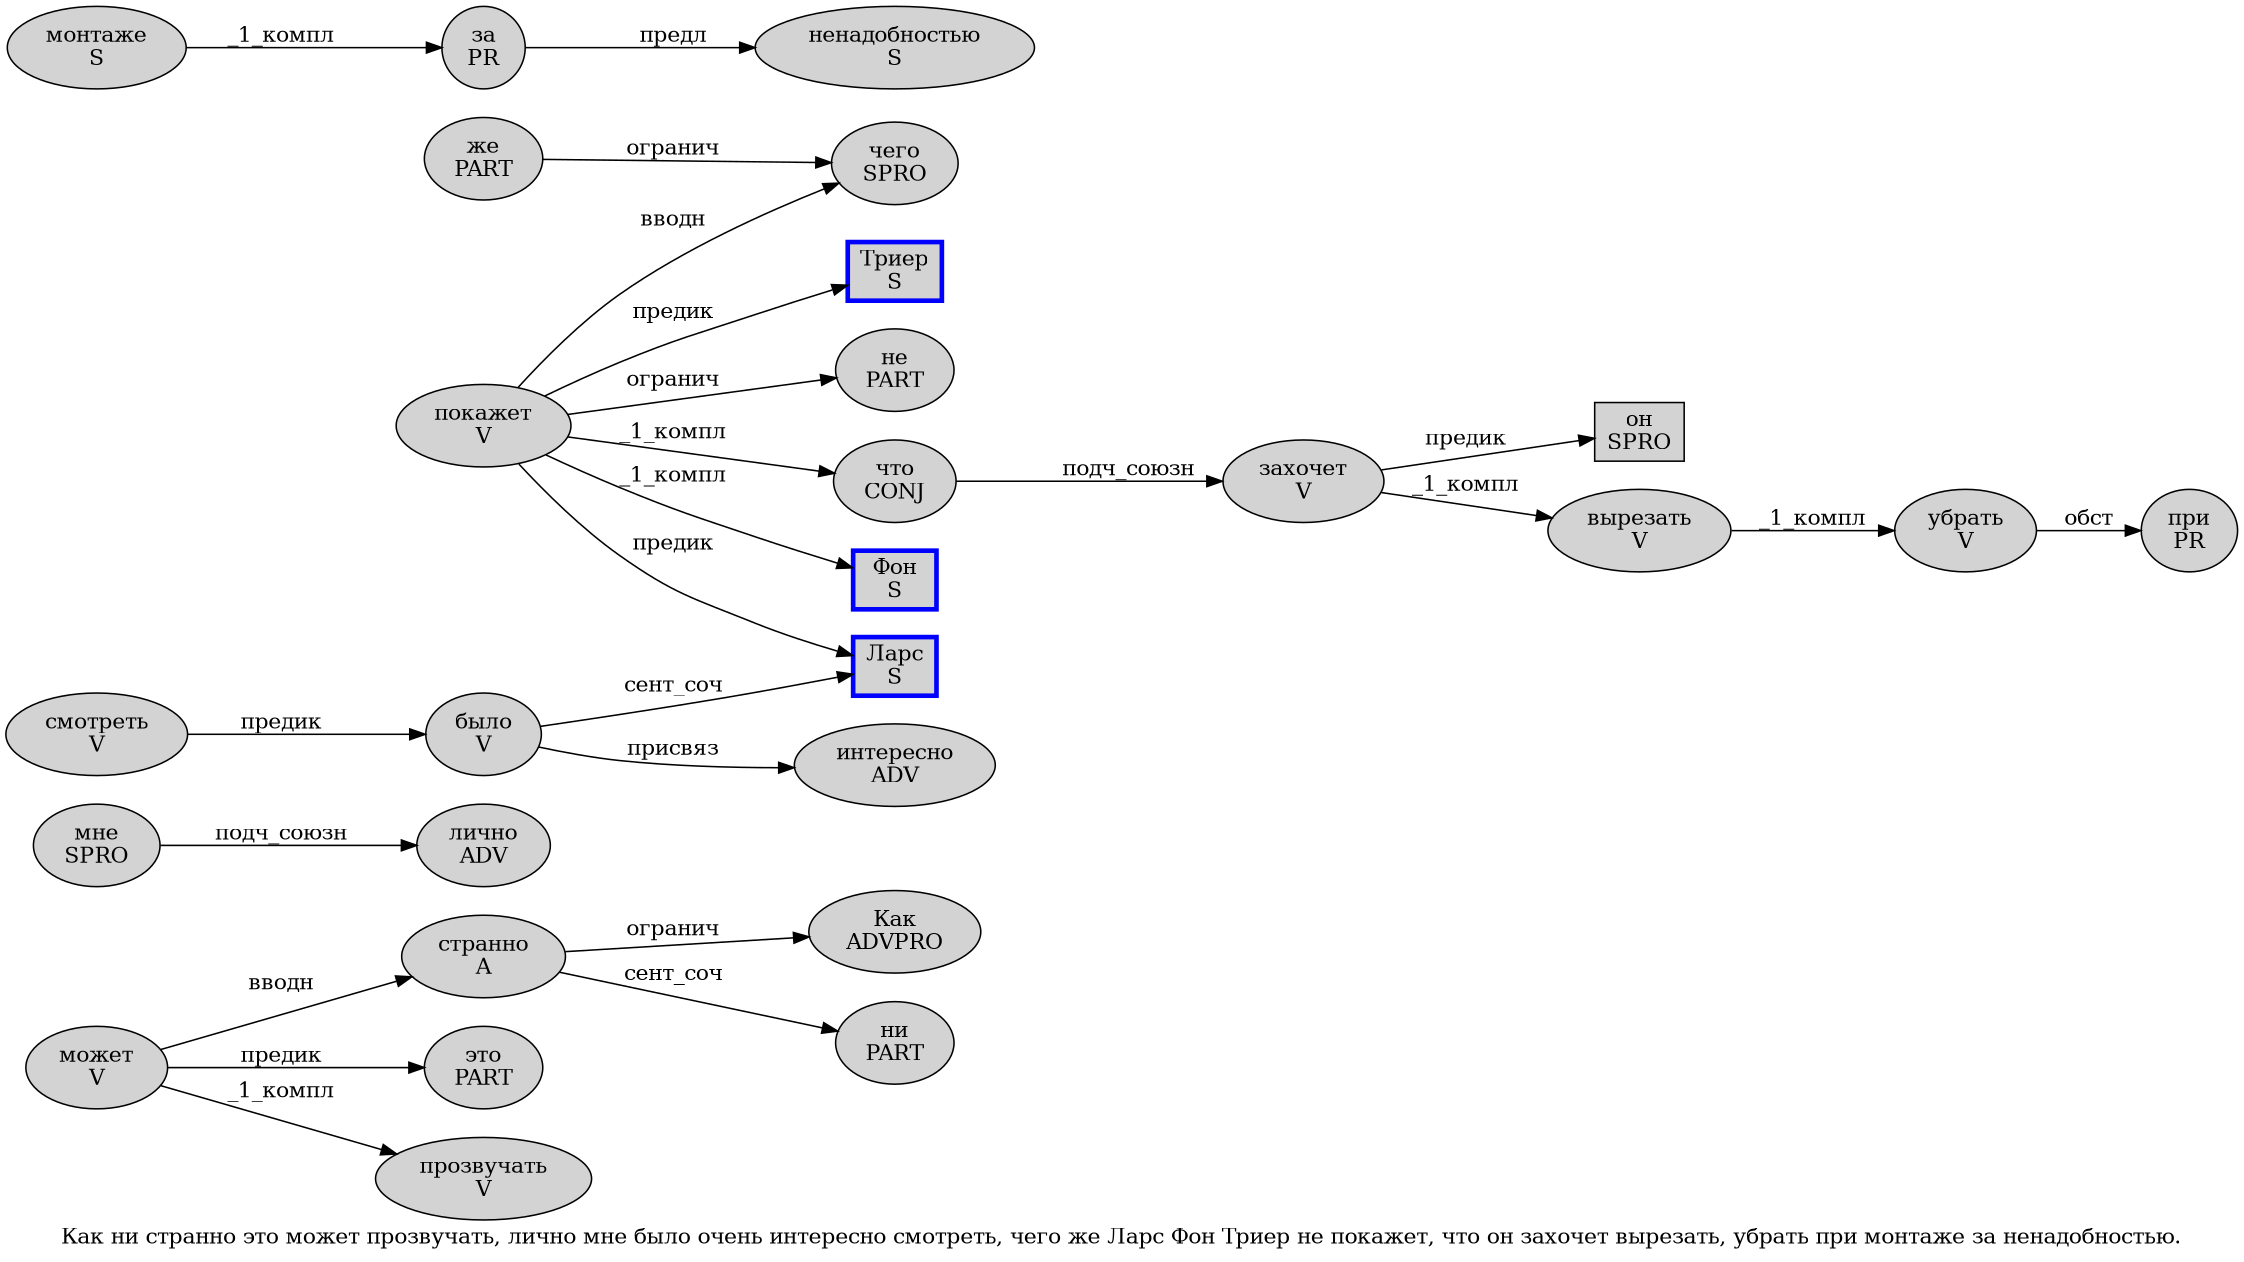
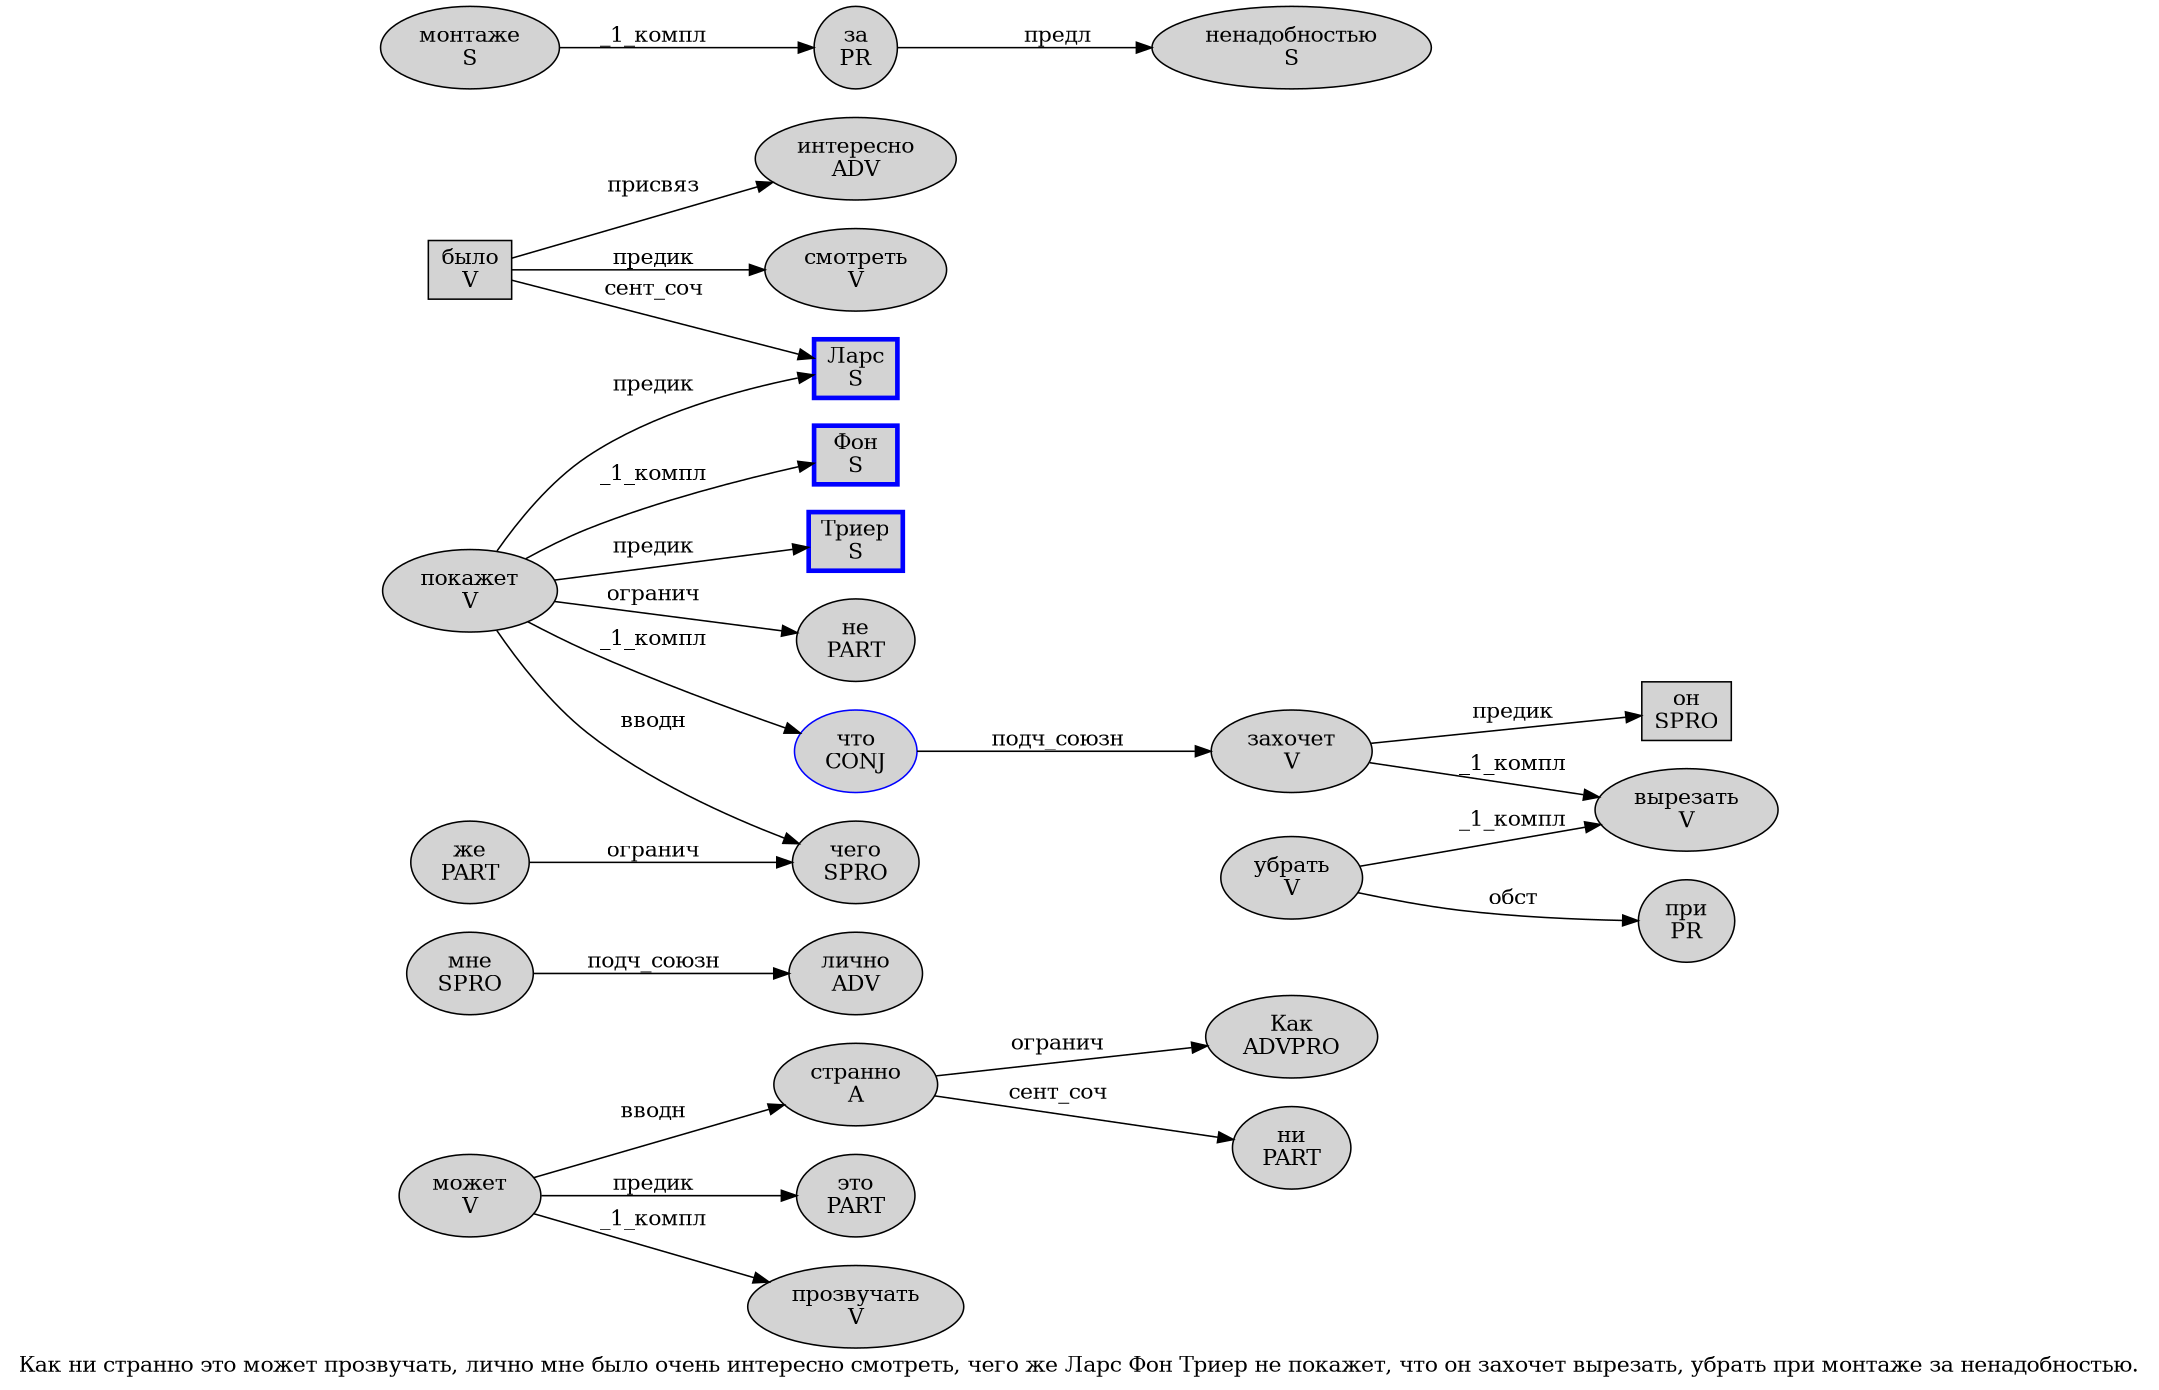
(895, 481) -> (856, 751)
(1805, 531) -> (1473, 847)
(299, 734) -> (630, 270)
(484, 734) -> (470, 270)
